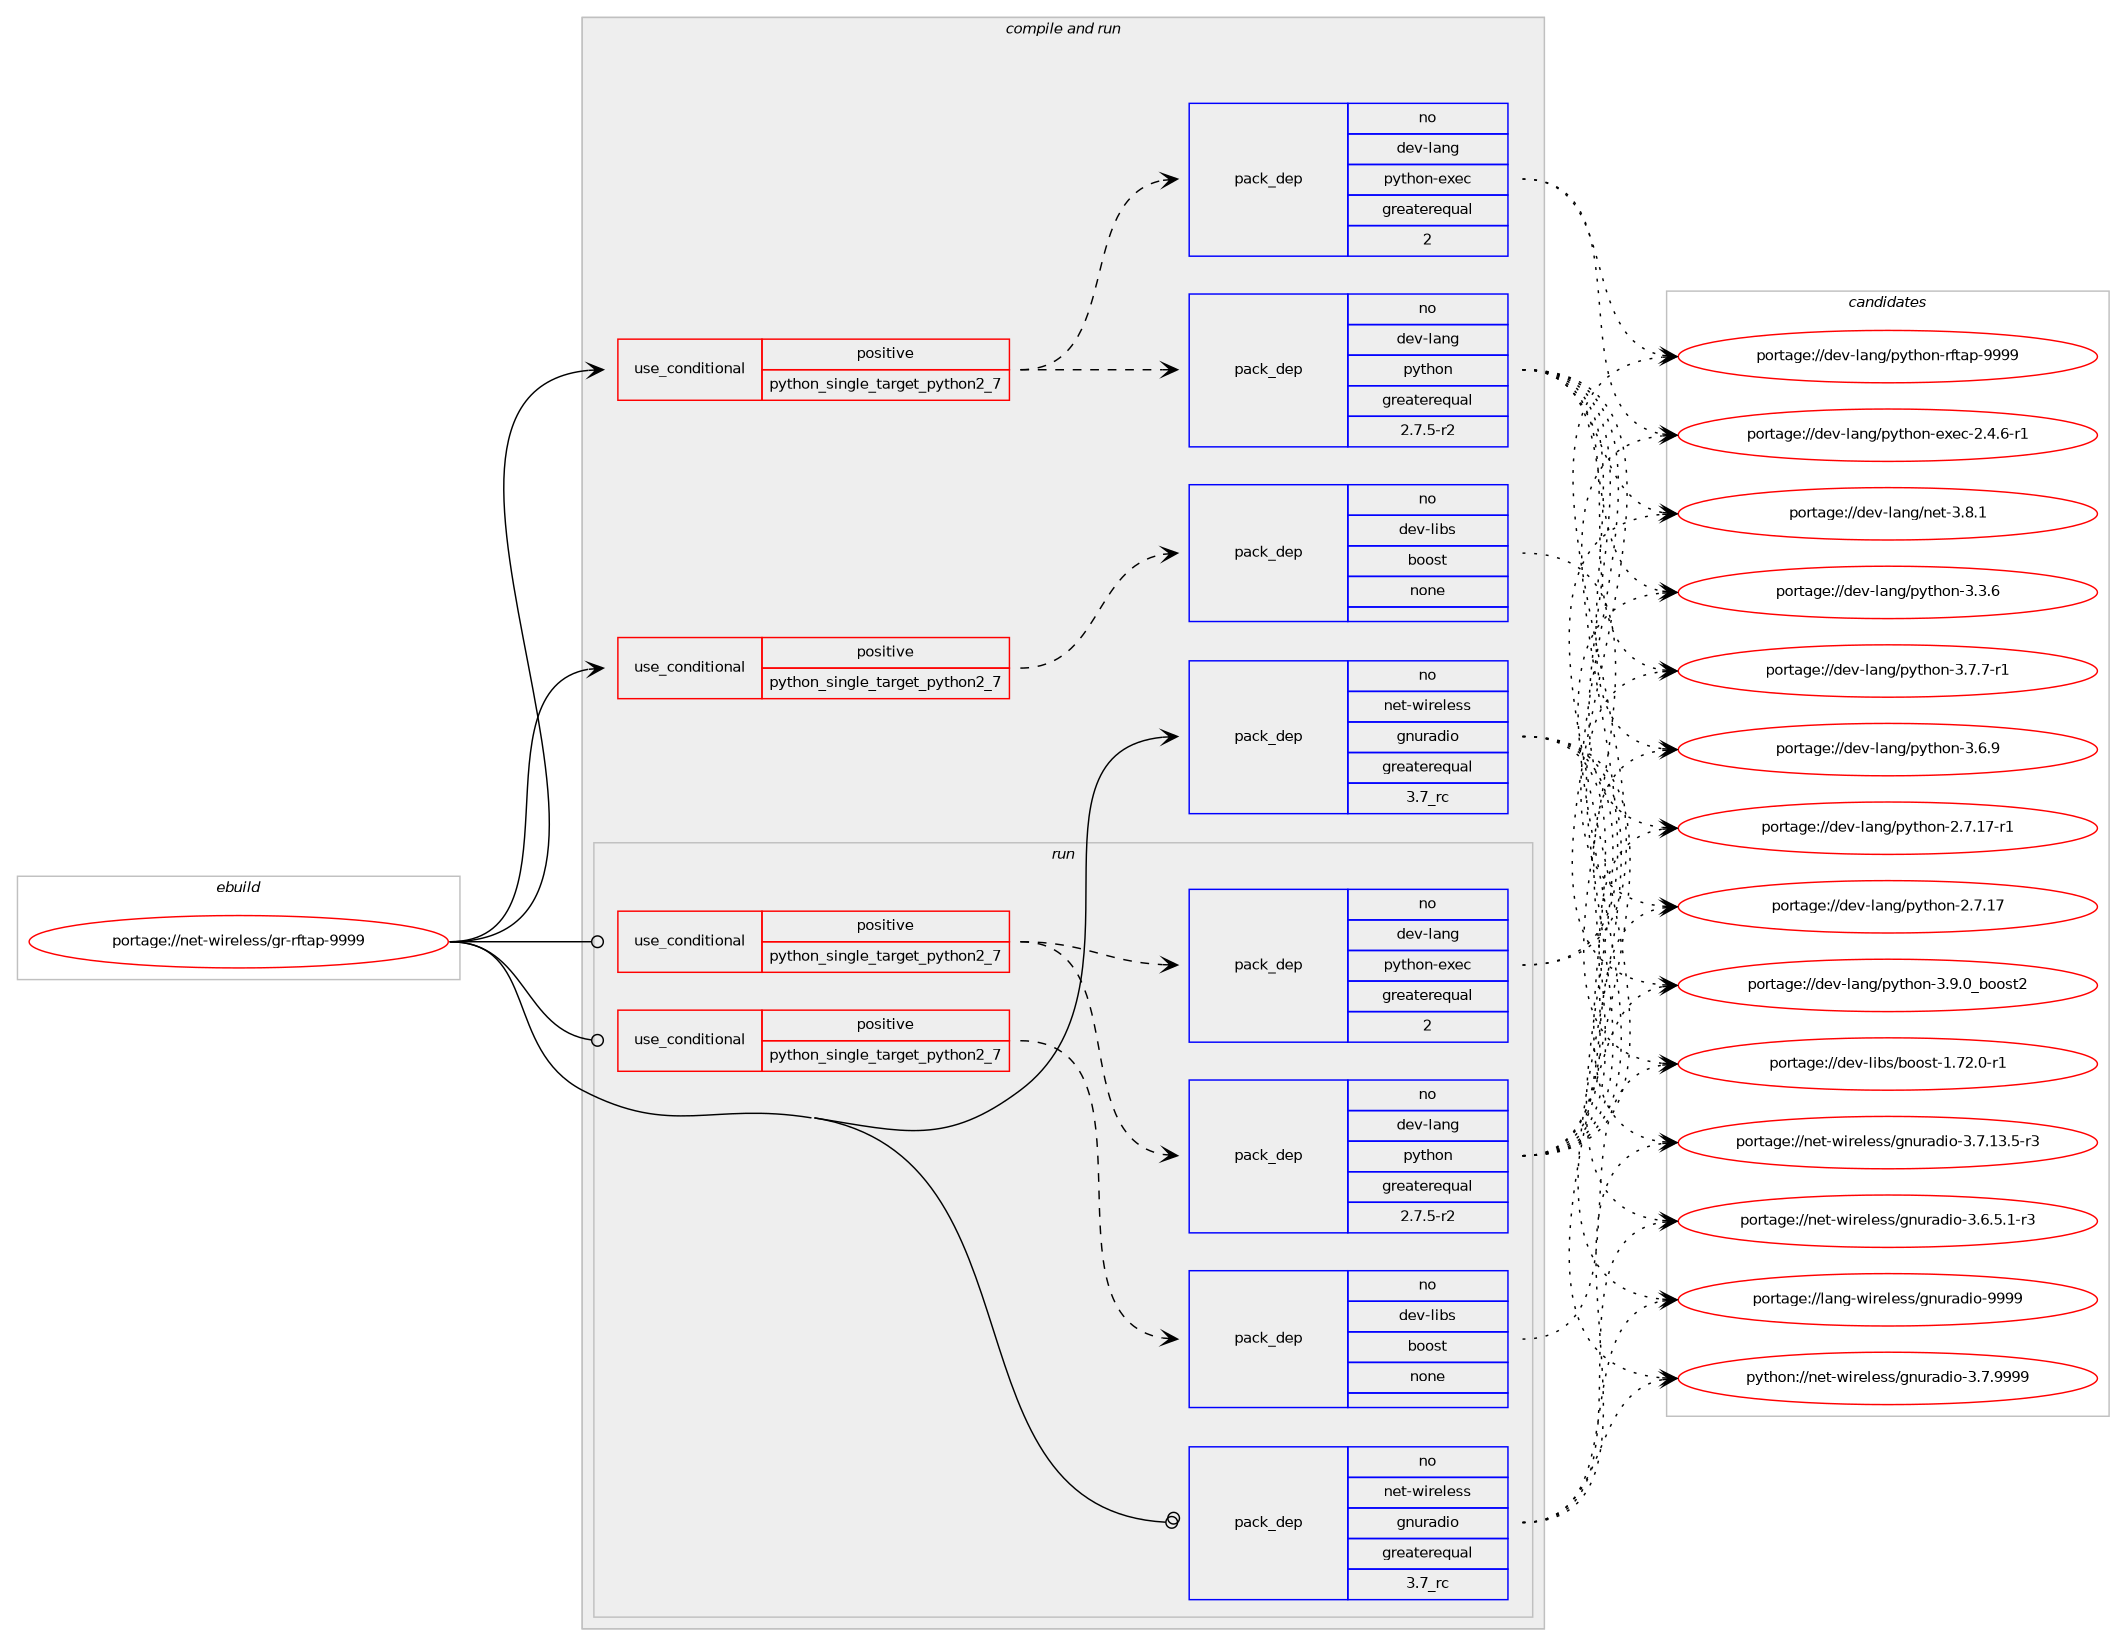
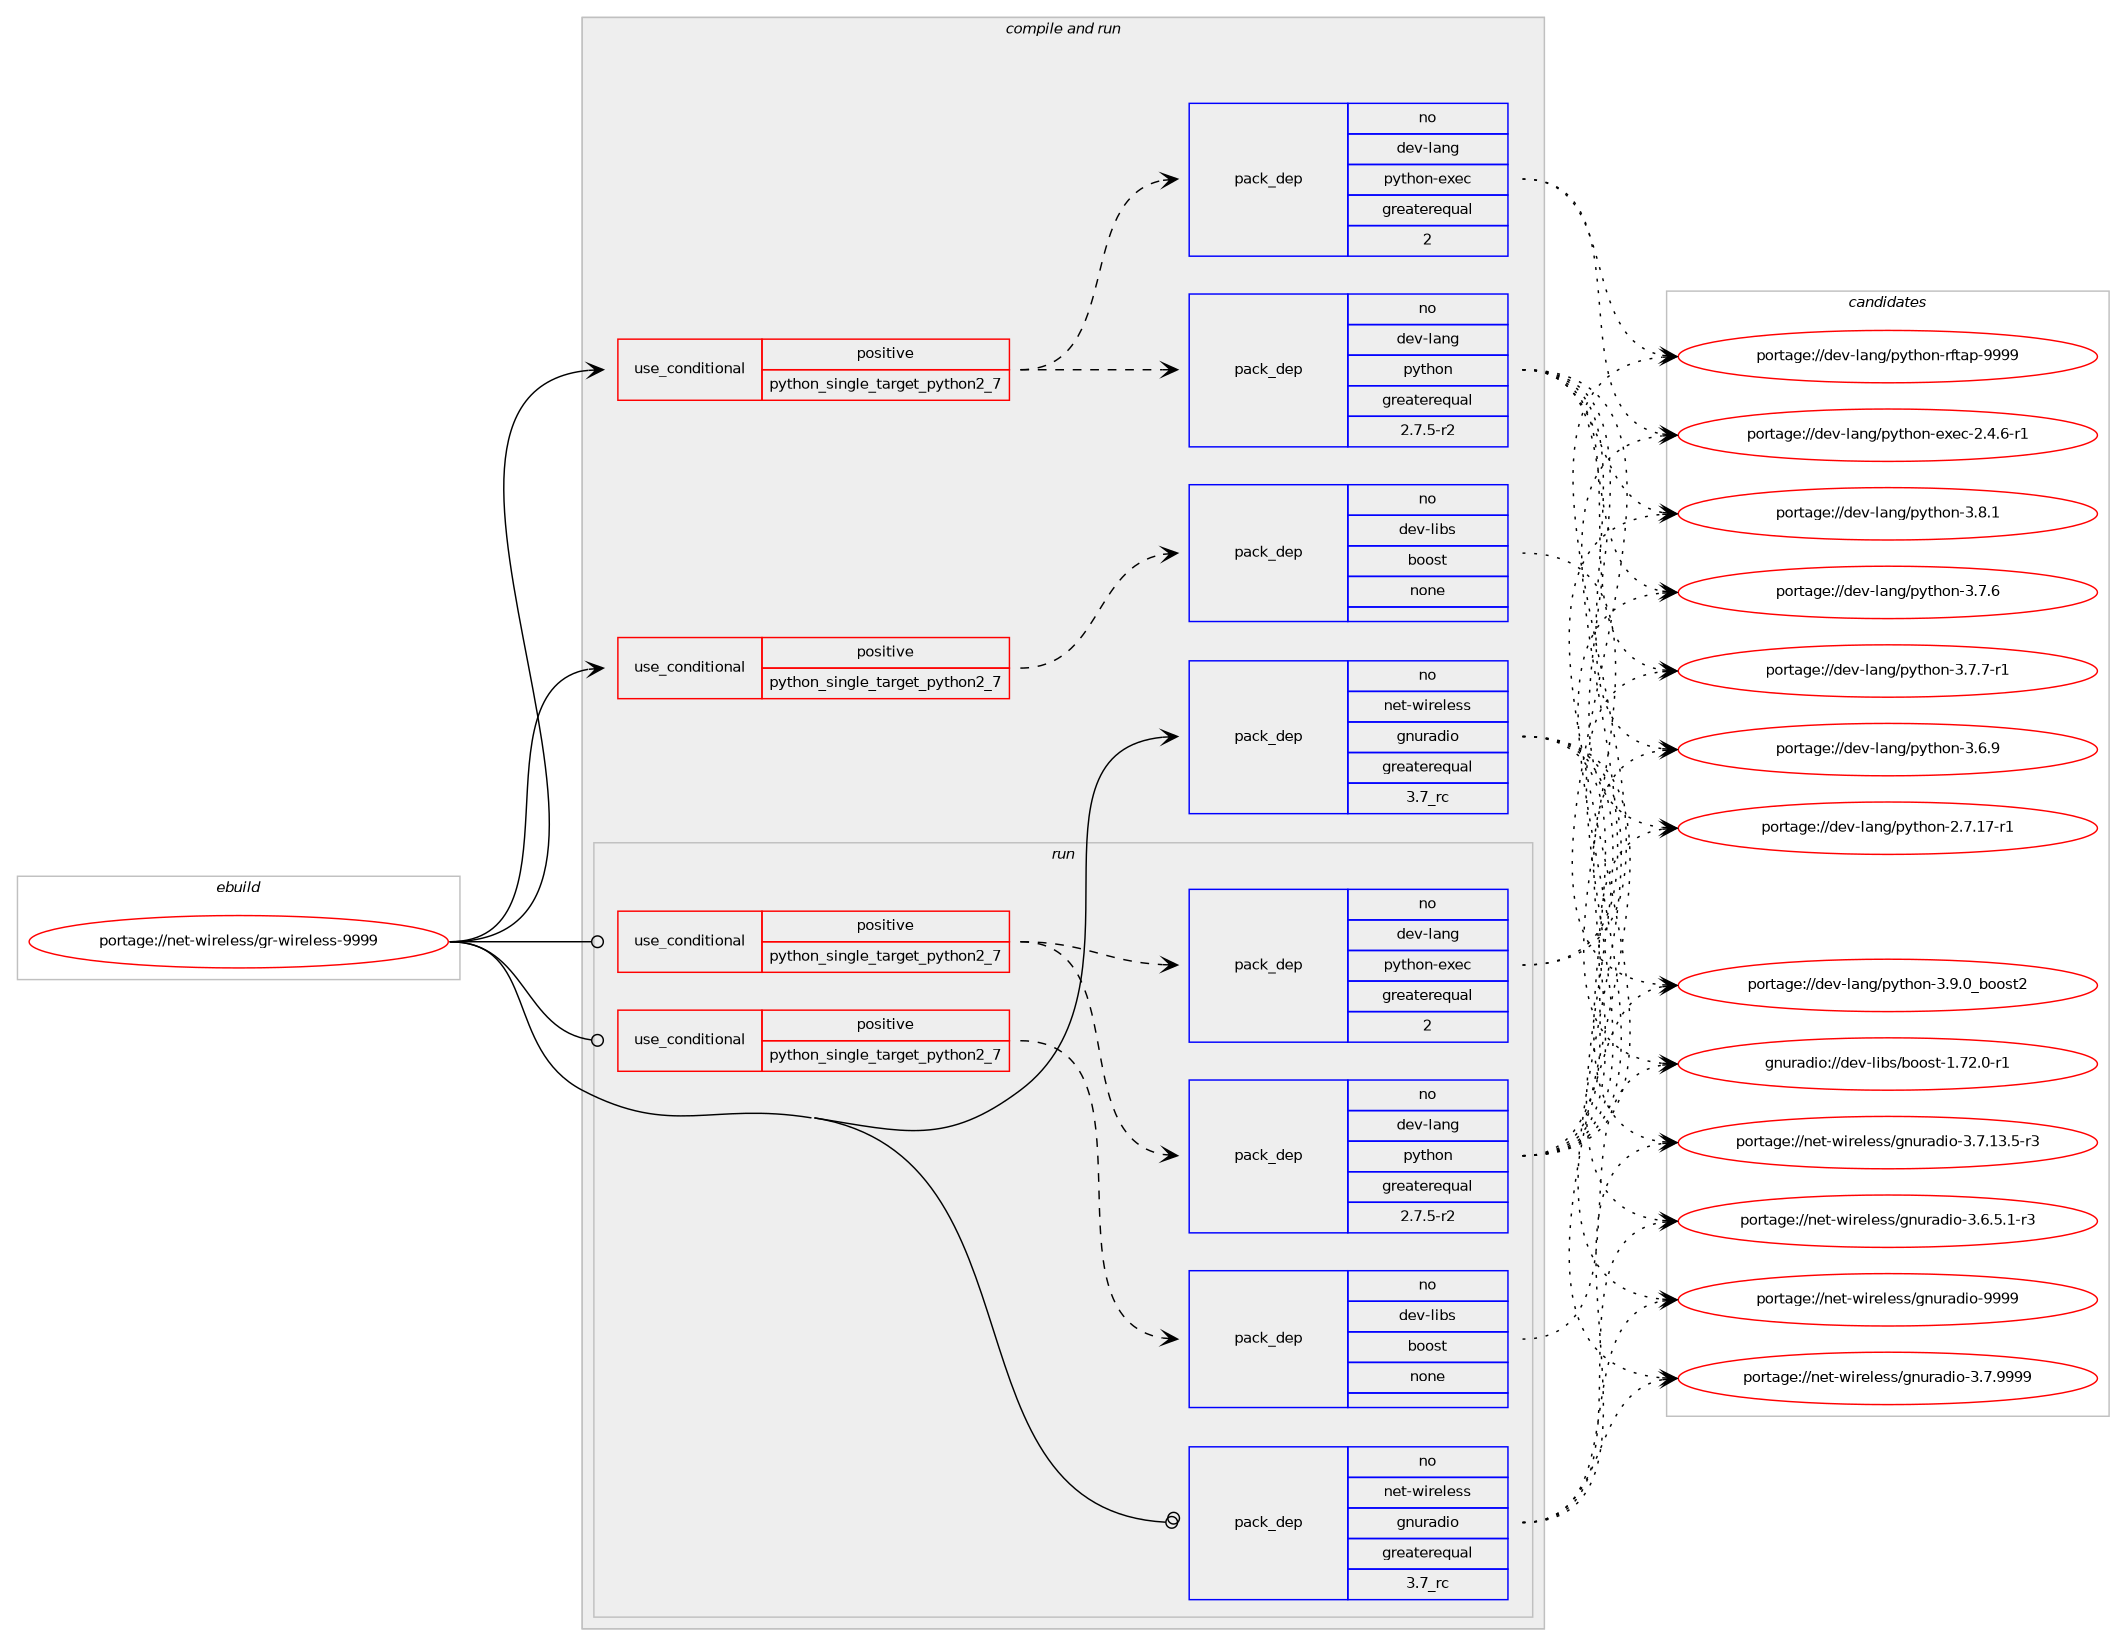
(1888, 514) -> (1888, 514)
(1888, 592) -> (1888, 592)
(1888, 907) -> none
(239, 942) -> (239, 942)
(1888, 1064) -> (1888, 1064)
(1888, 1300) -> (1888, 1300)
(1888, 1378) -> (1888, 1378)
